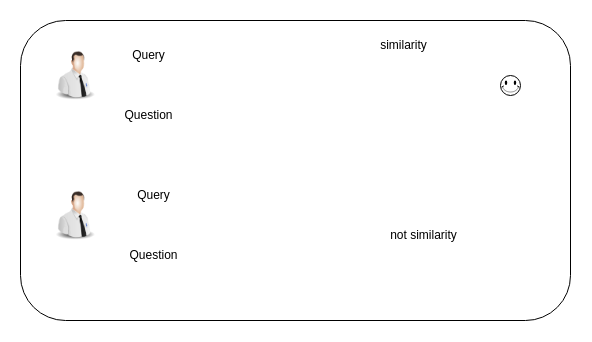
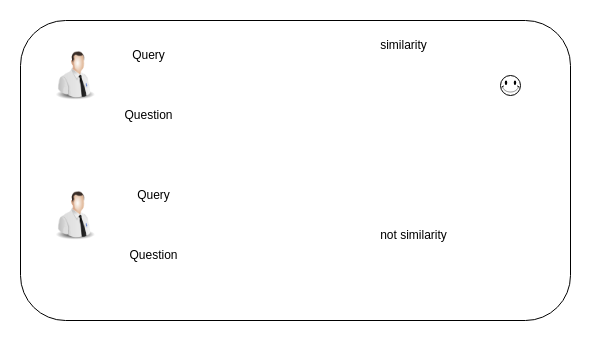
(423, 236) -> (413, 236)
